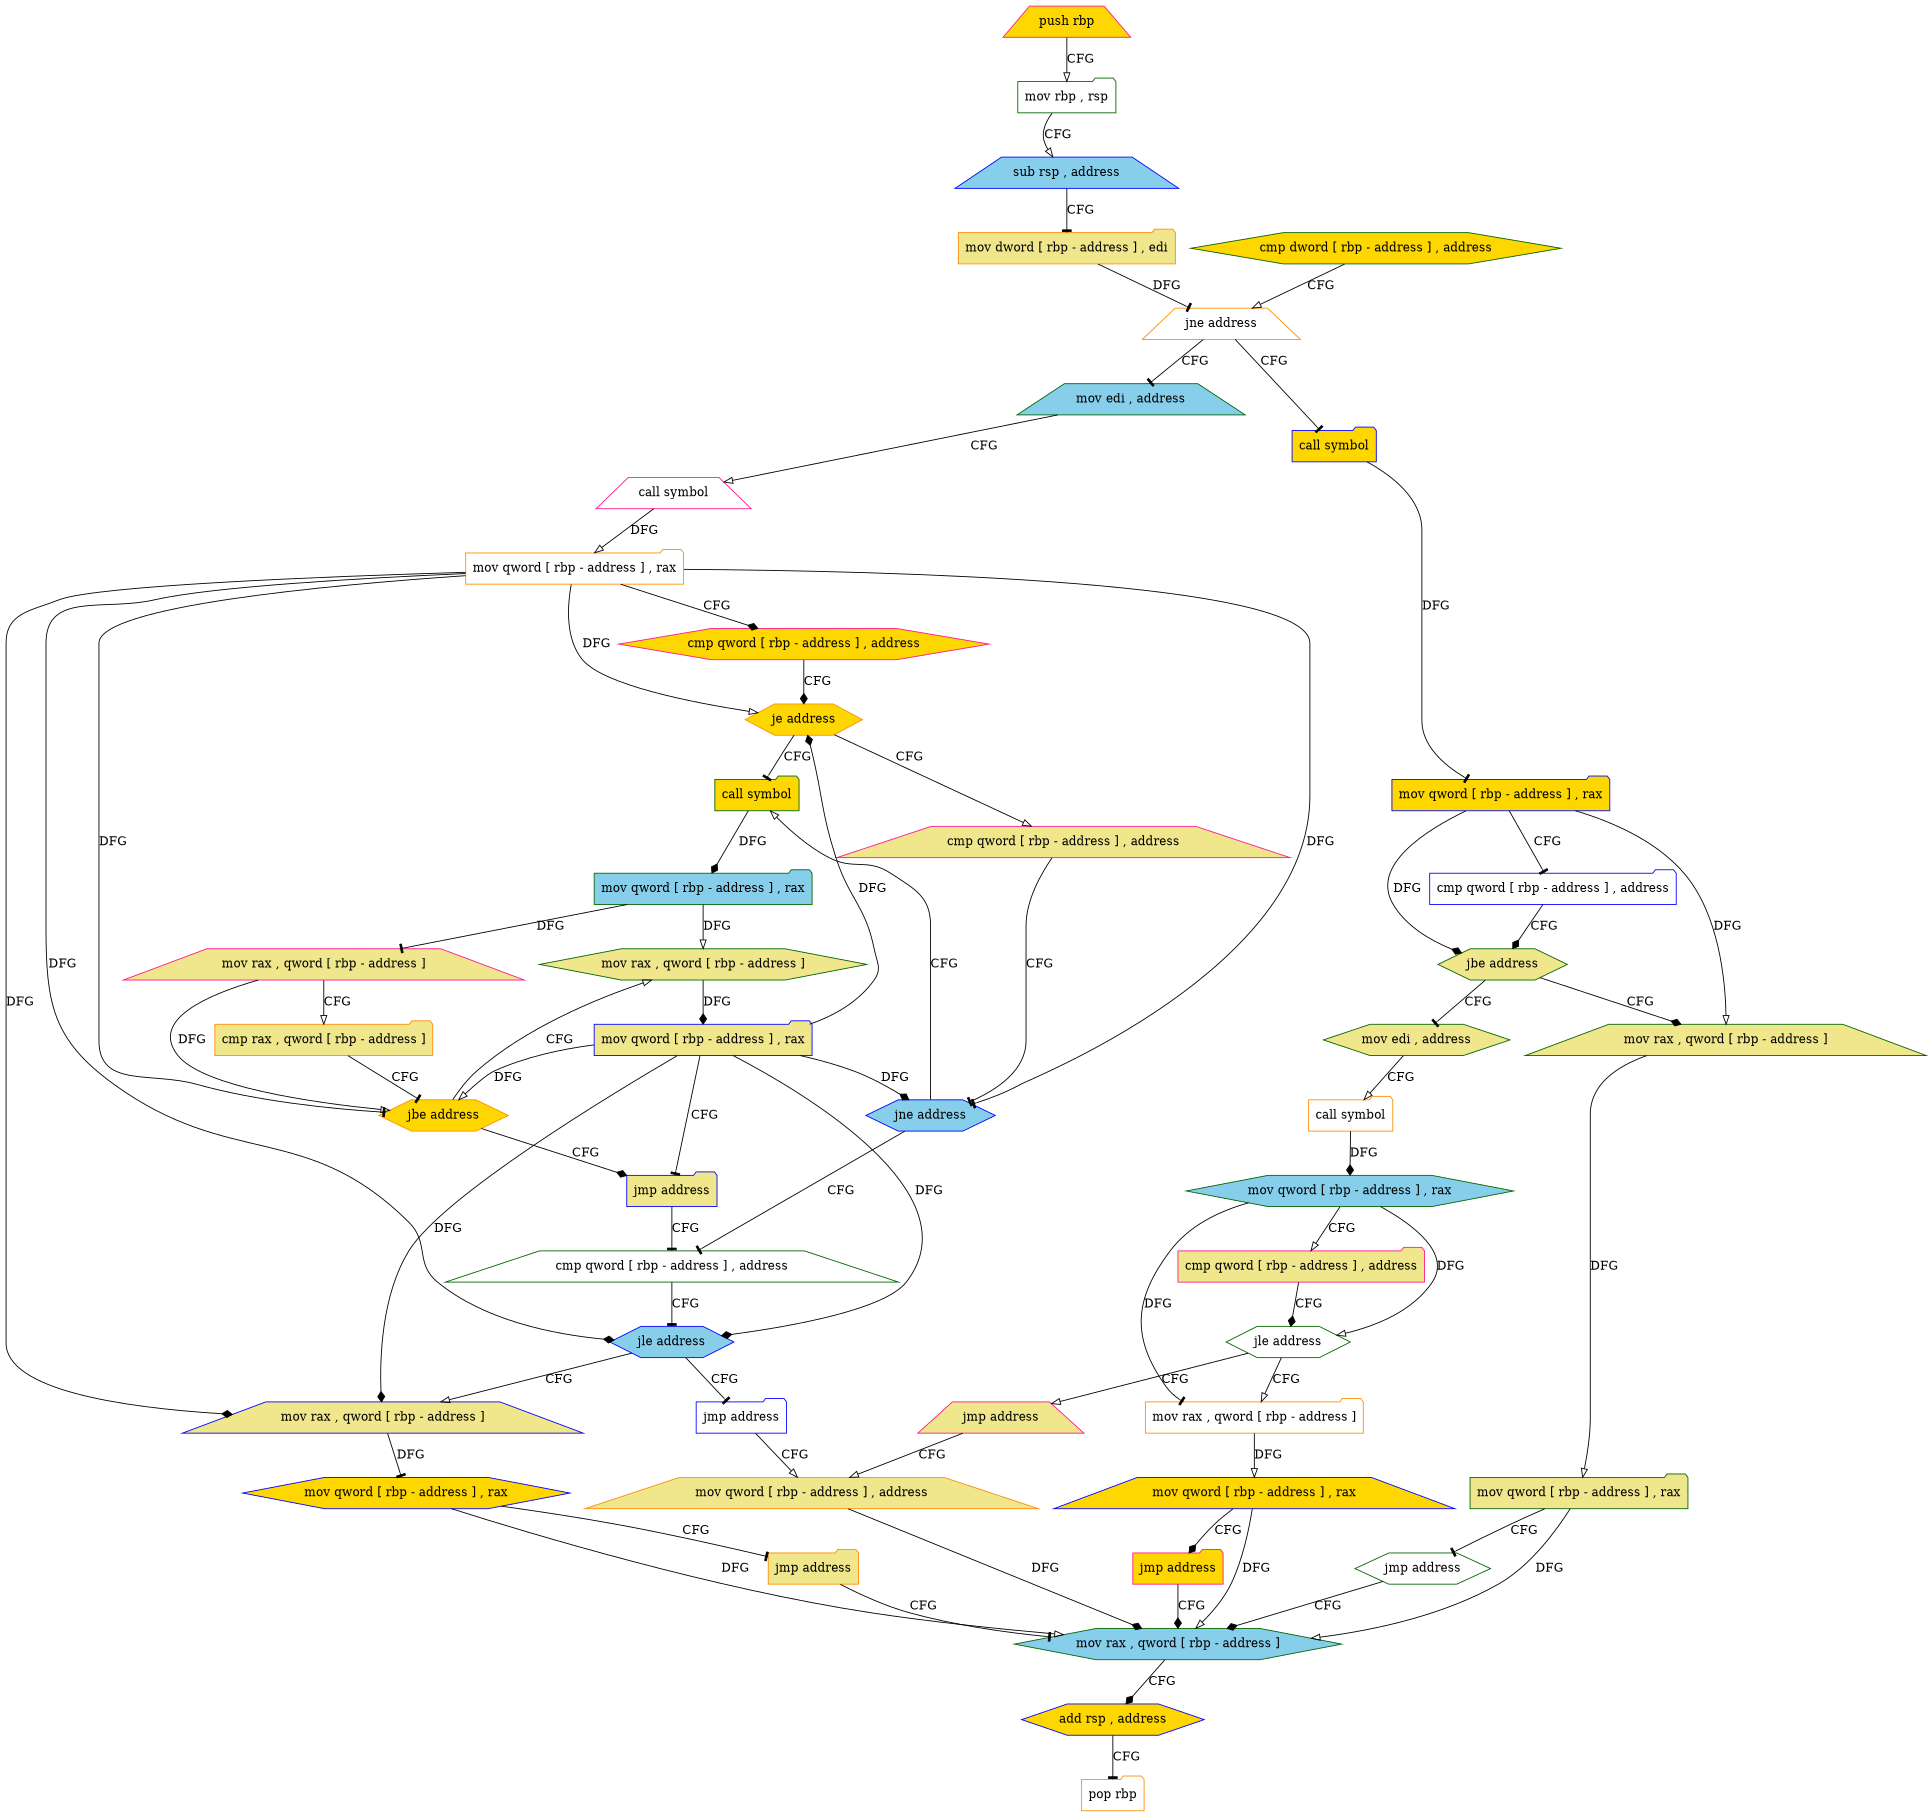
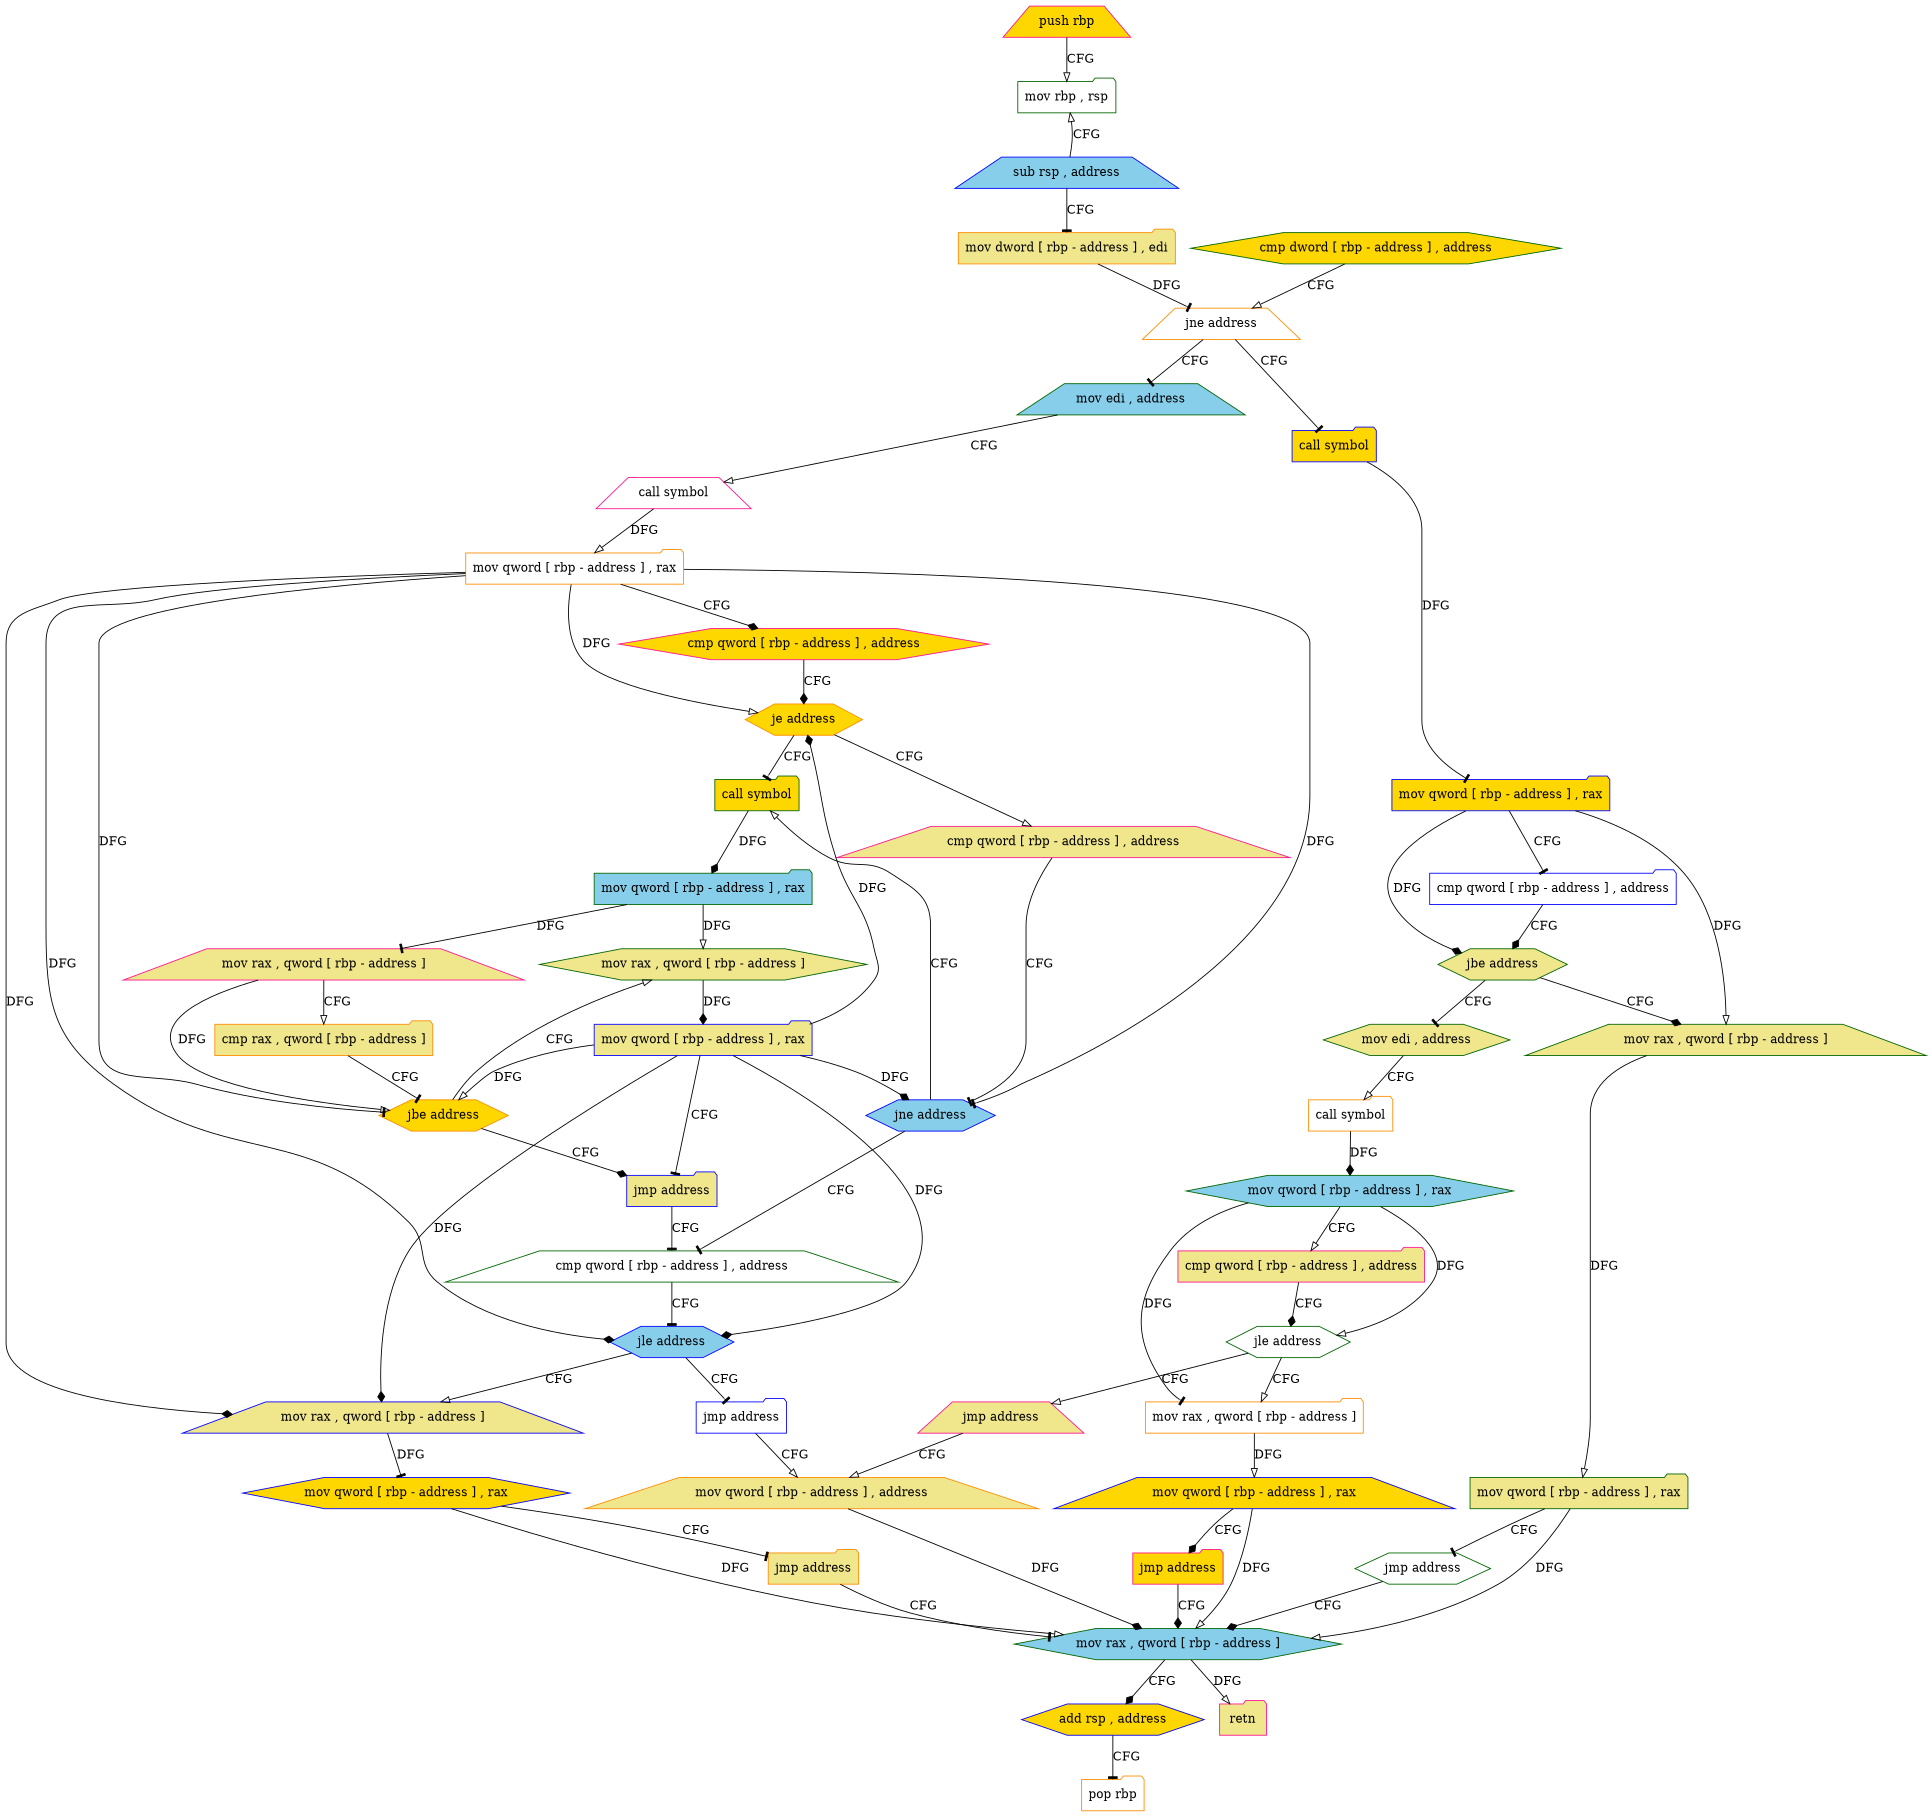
(1044, 131) -> (1072, 139)
none -> (1243, 1720)
